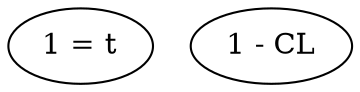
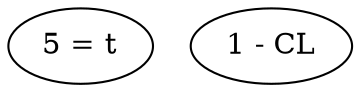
(81, 46) -> (81, 46)
